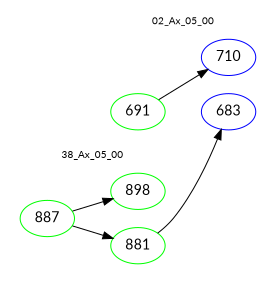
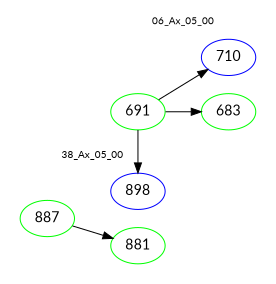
(183, 22) -> (183, 22)
(229, 112) -> (229, 112)
(193, 190) -> (178, 112)
(138, 191) -> (138, 191)
(88, 206) -> (138, 152)
